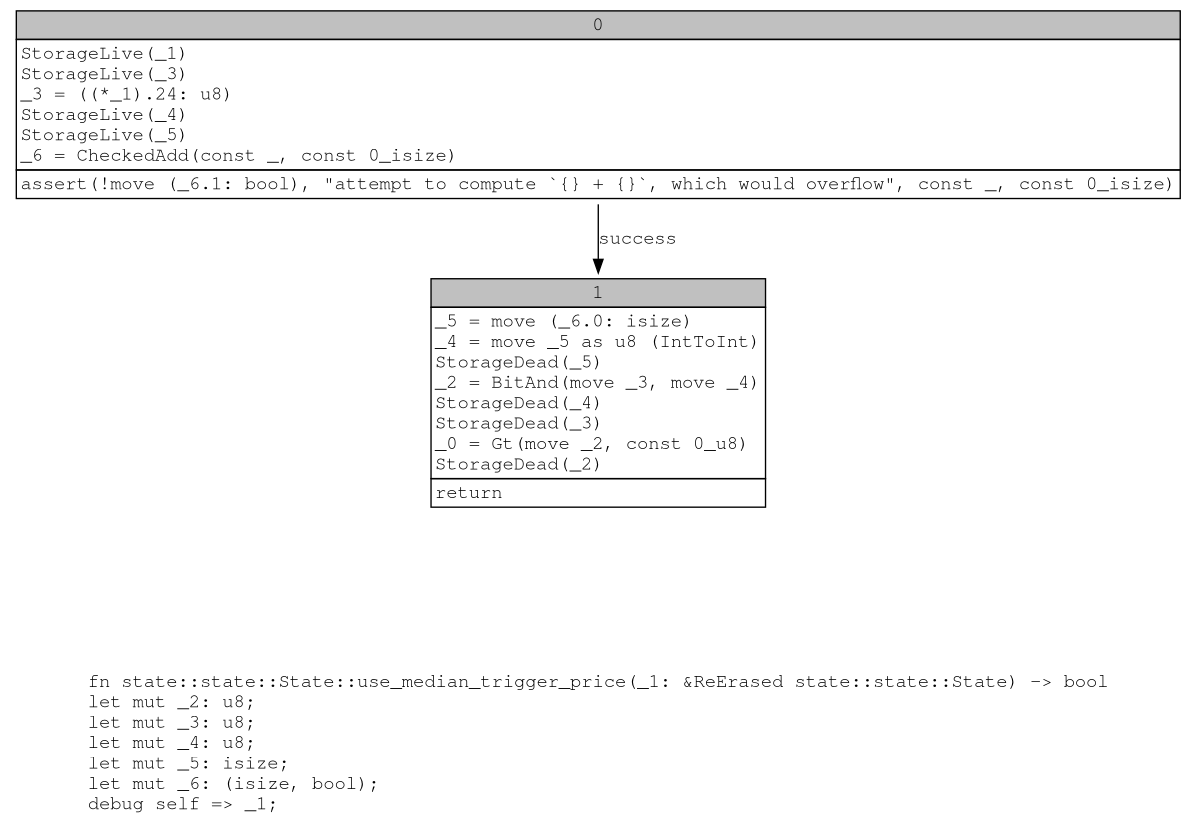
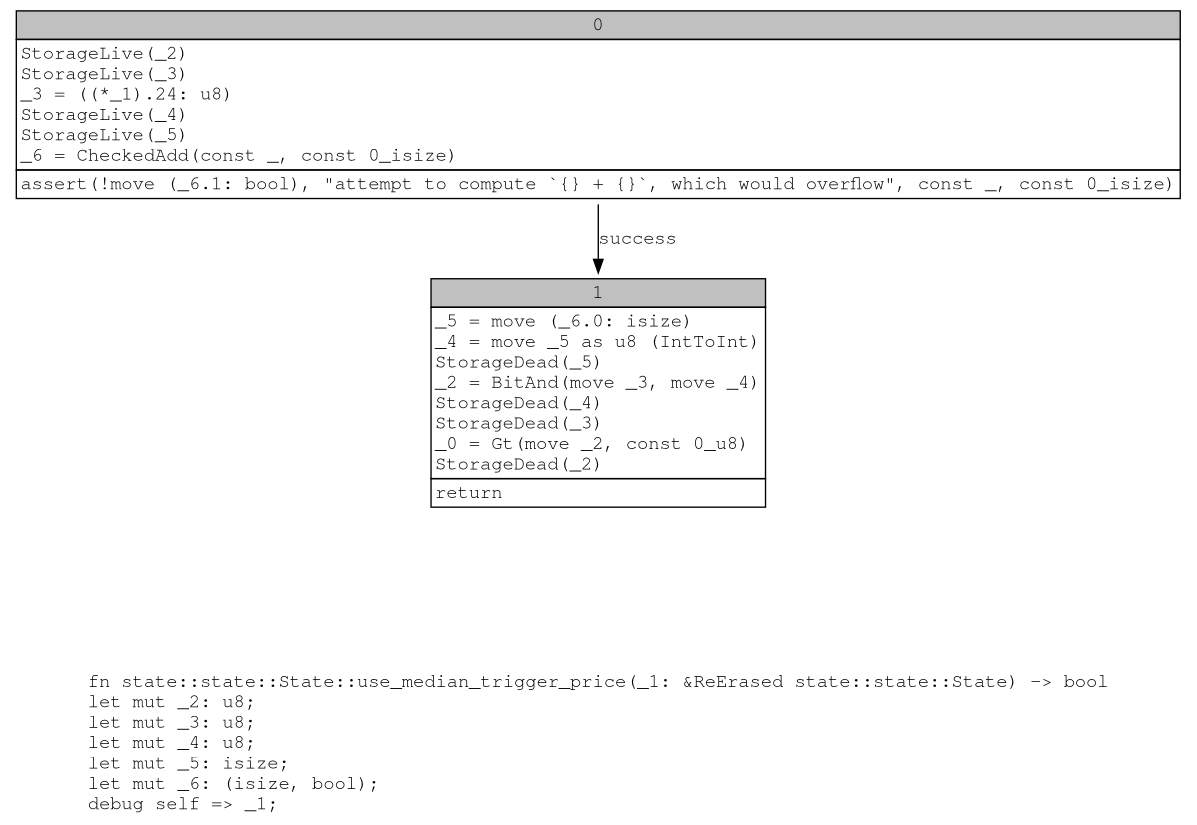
(105, 53) -> (105, 53)
